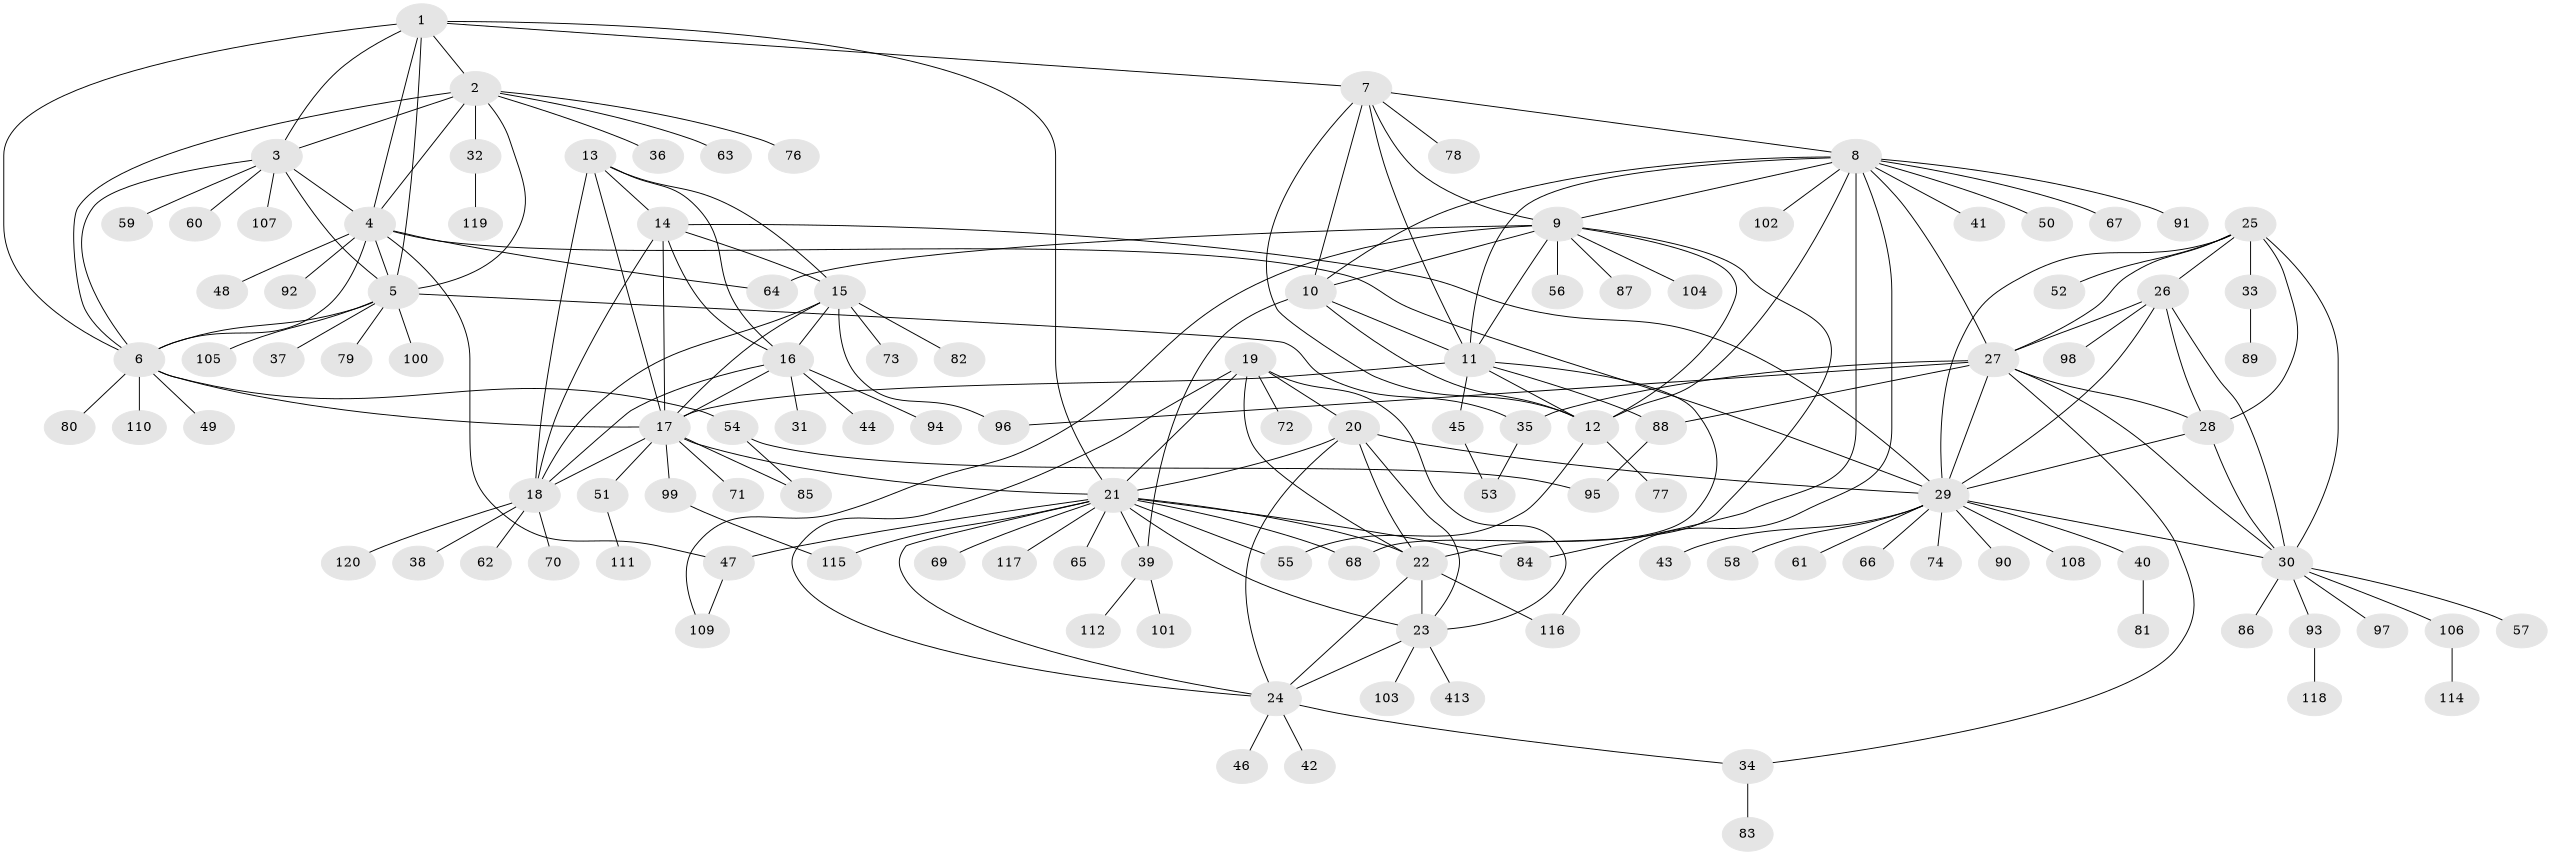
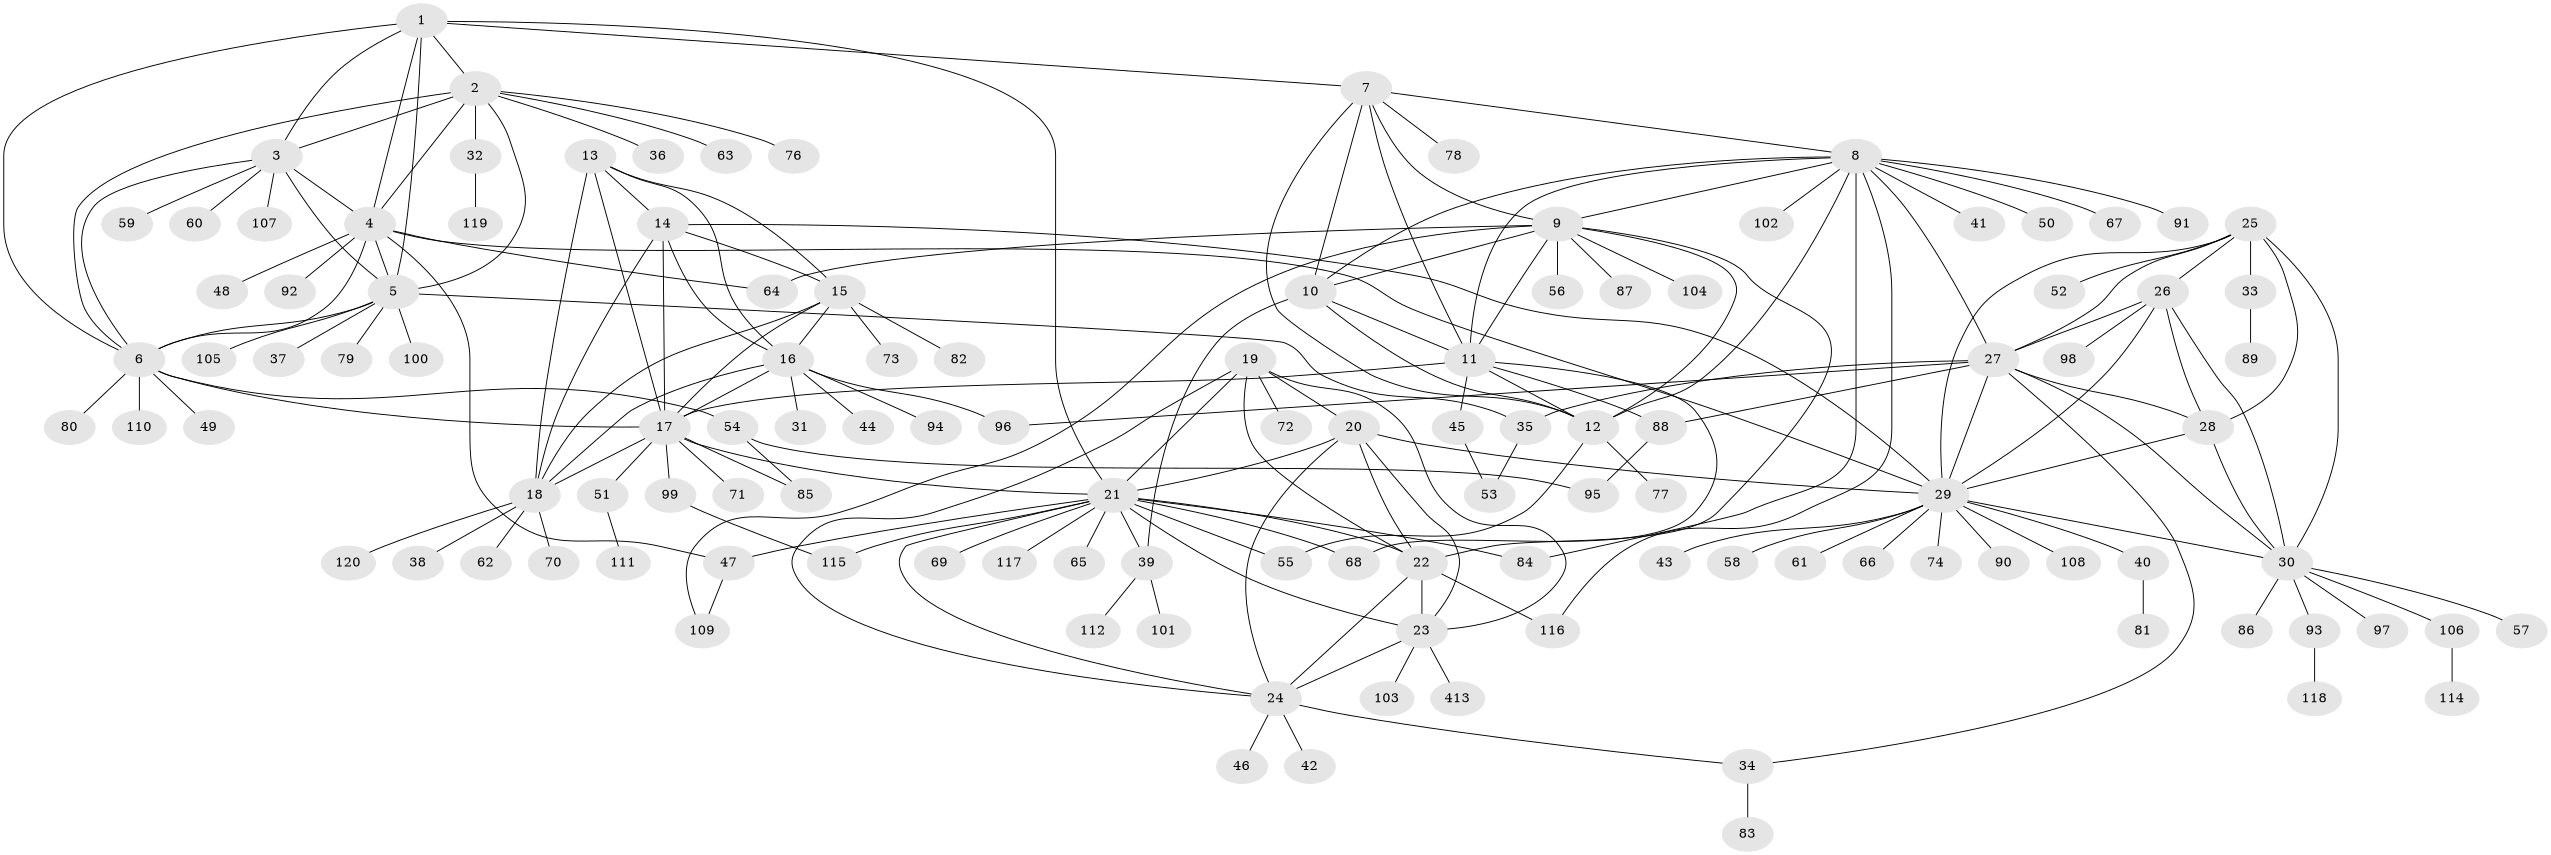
(883, 395) -> (906, 394)
